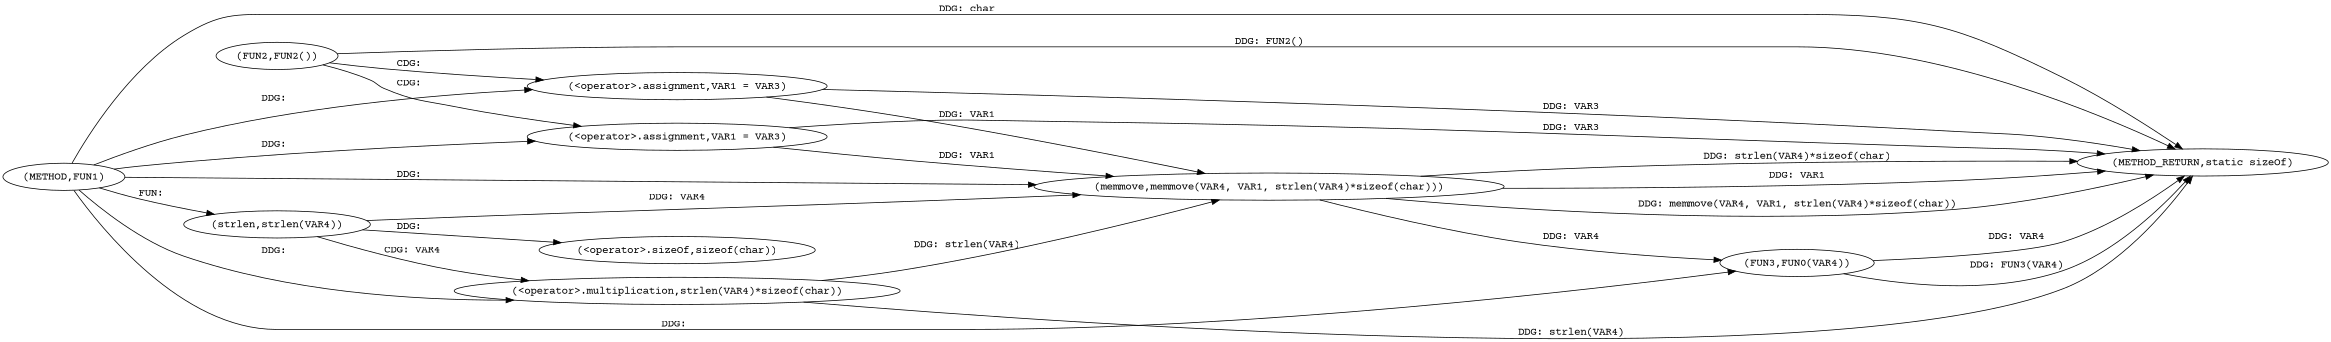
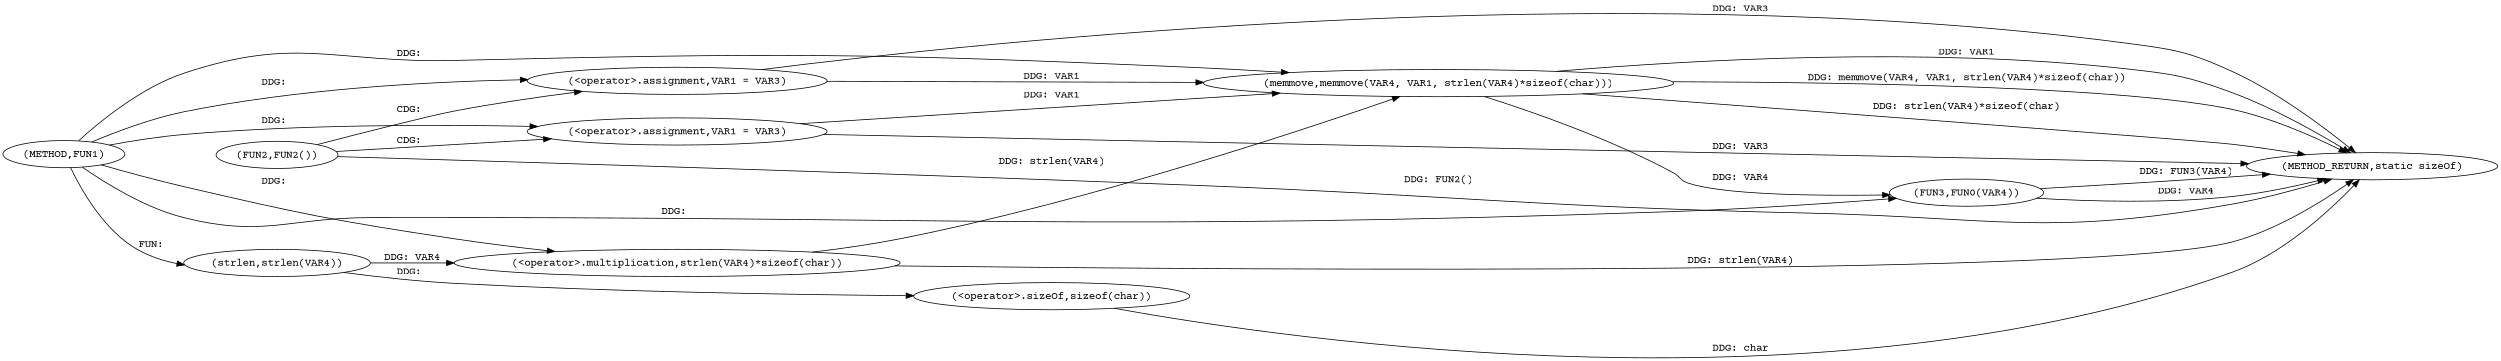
(1107, 14) -> (1752, 356)
(720, 208) -> none
(412, 250) -> (412, 257)
